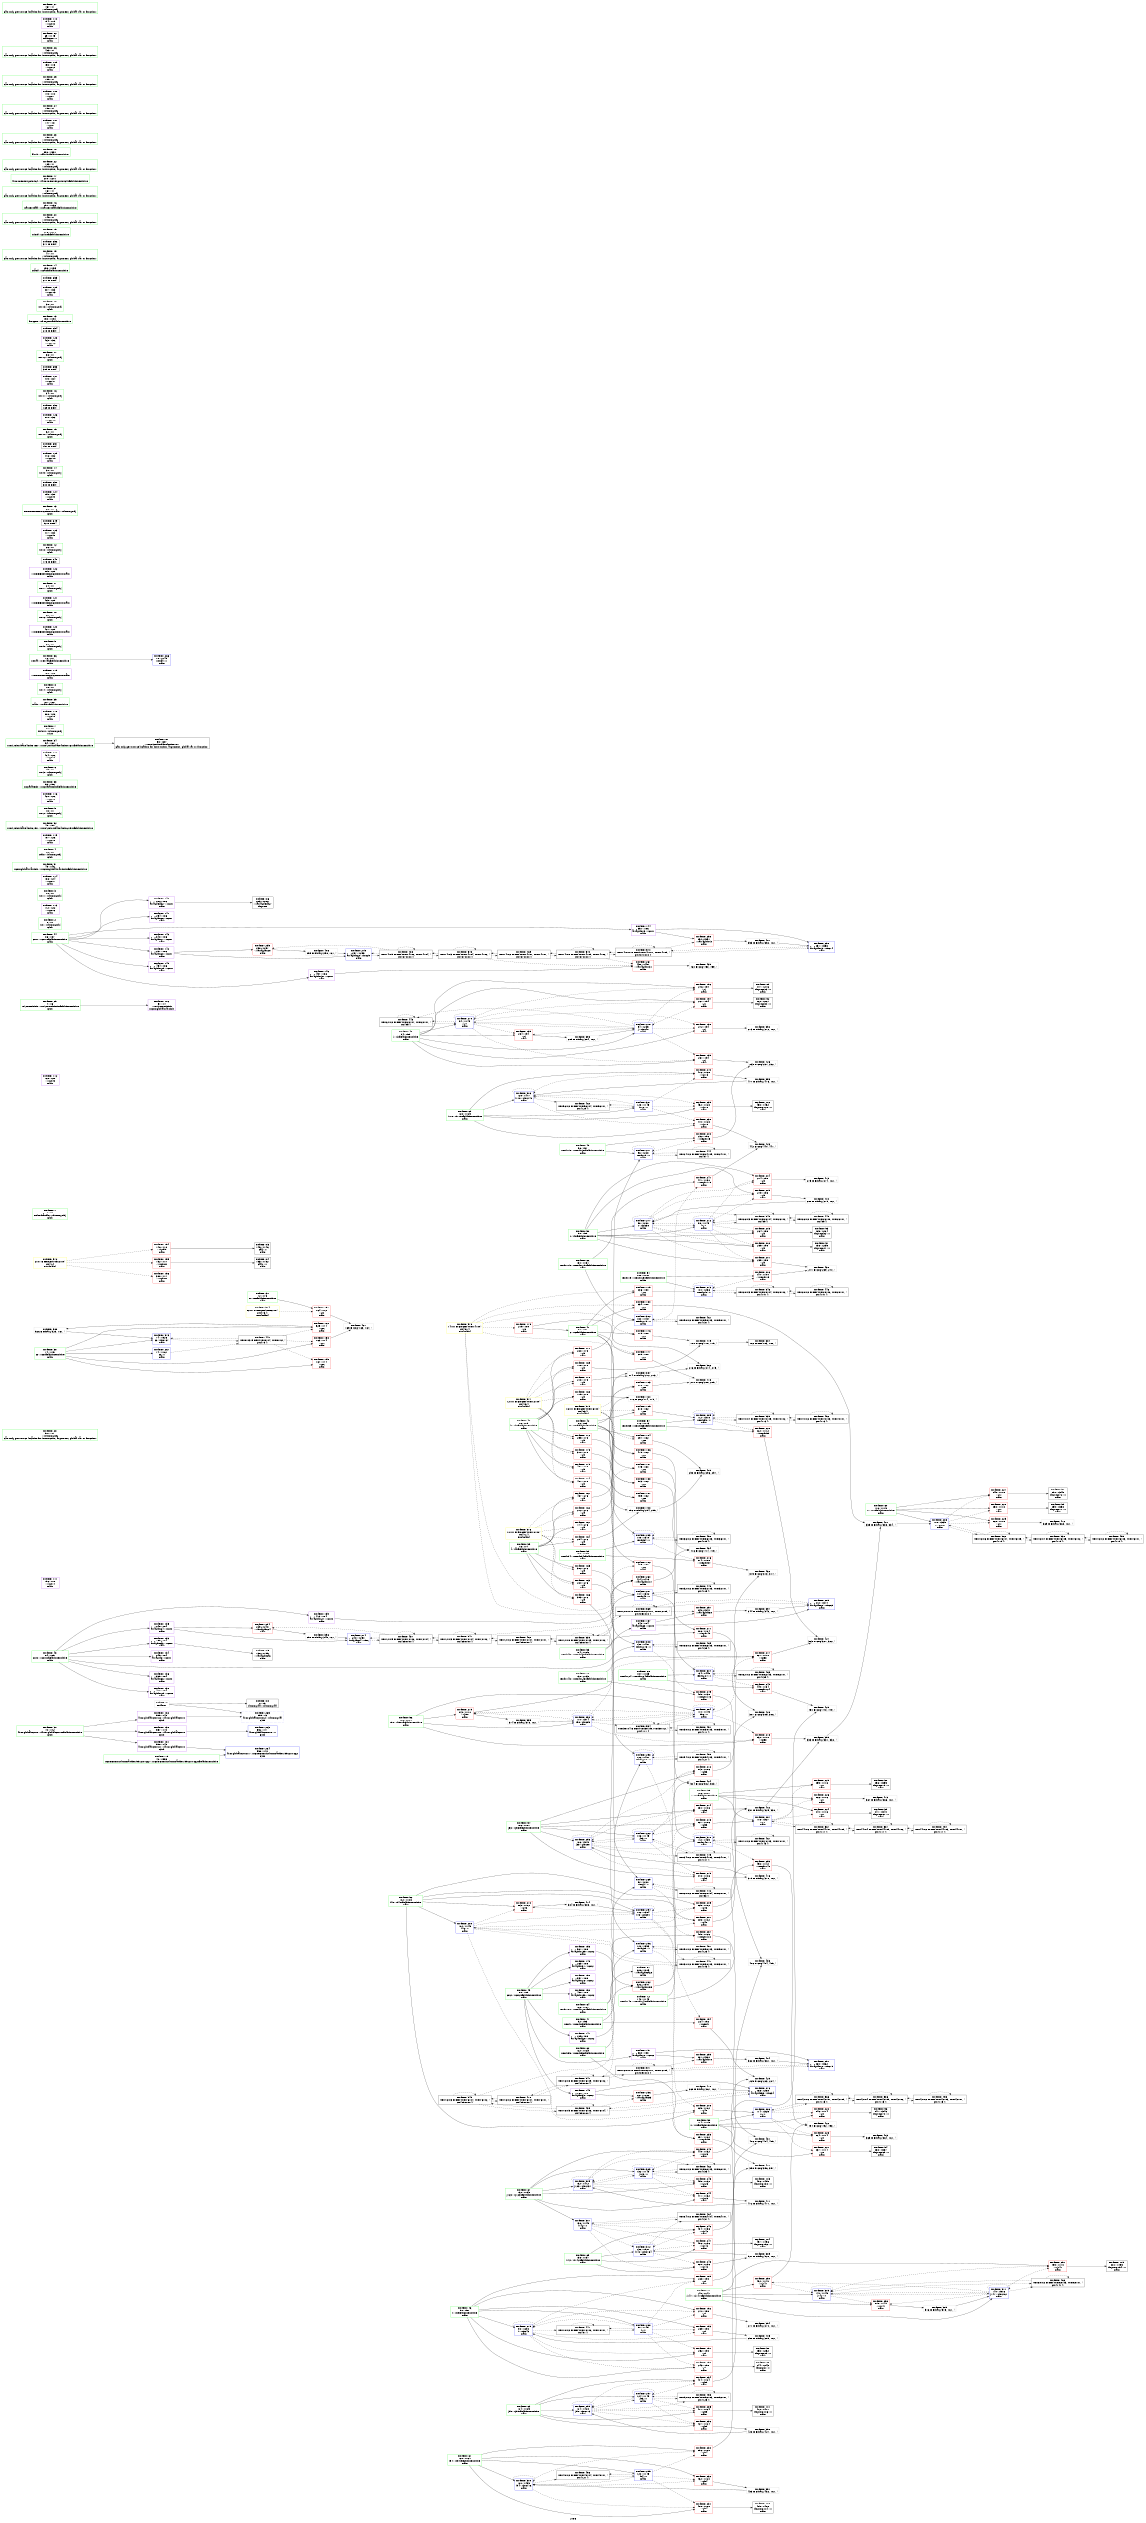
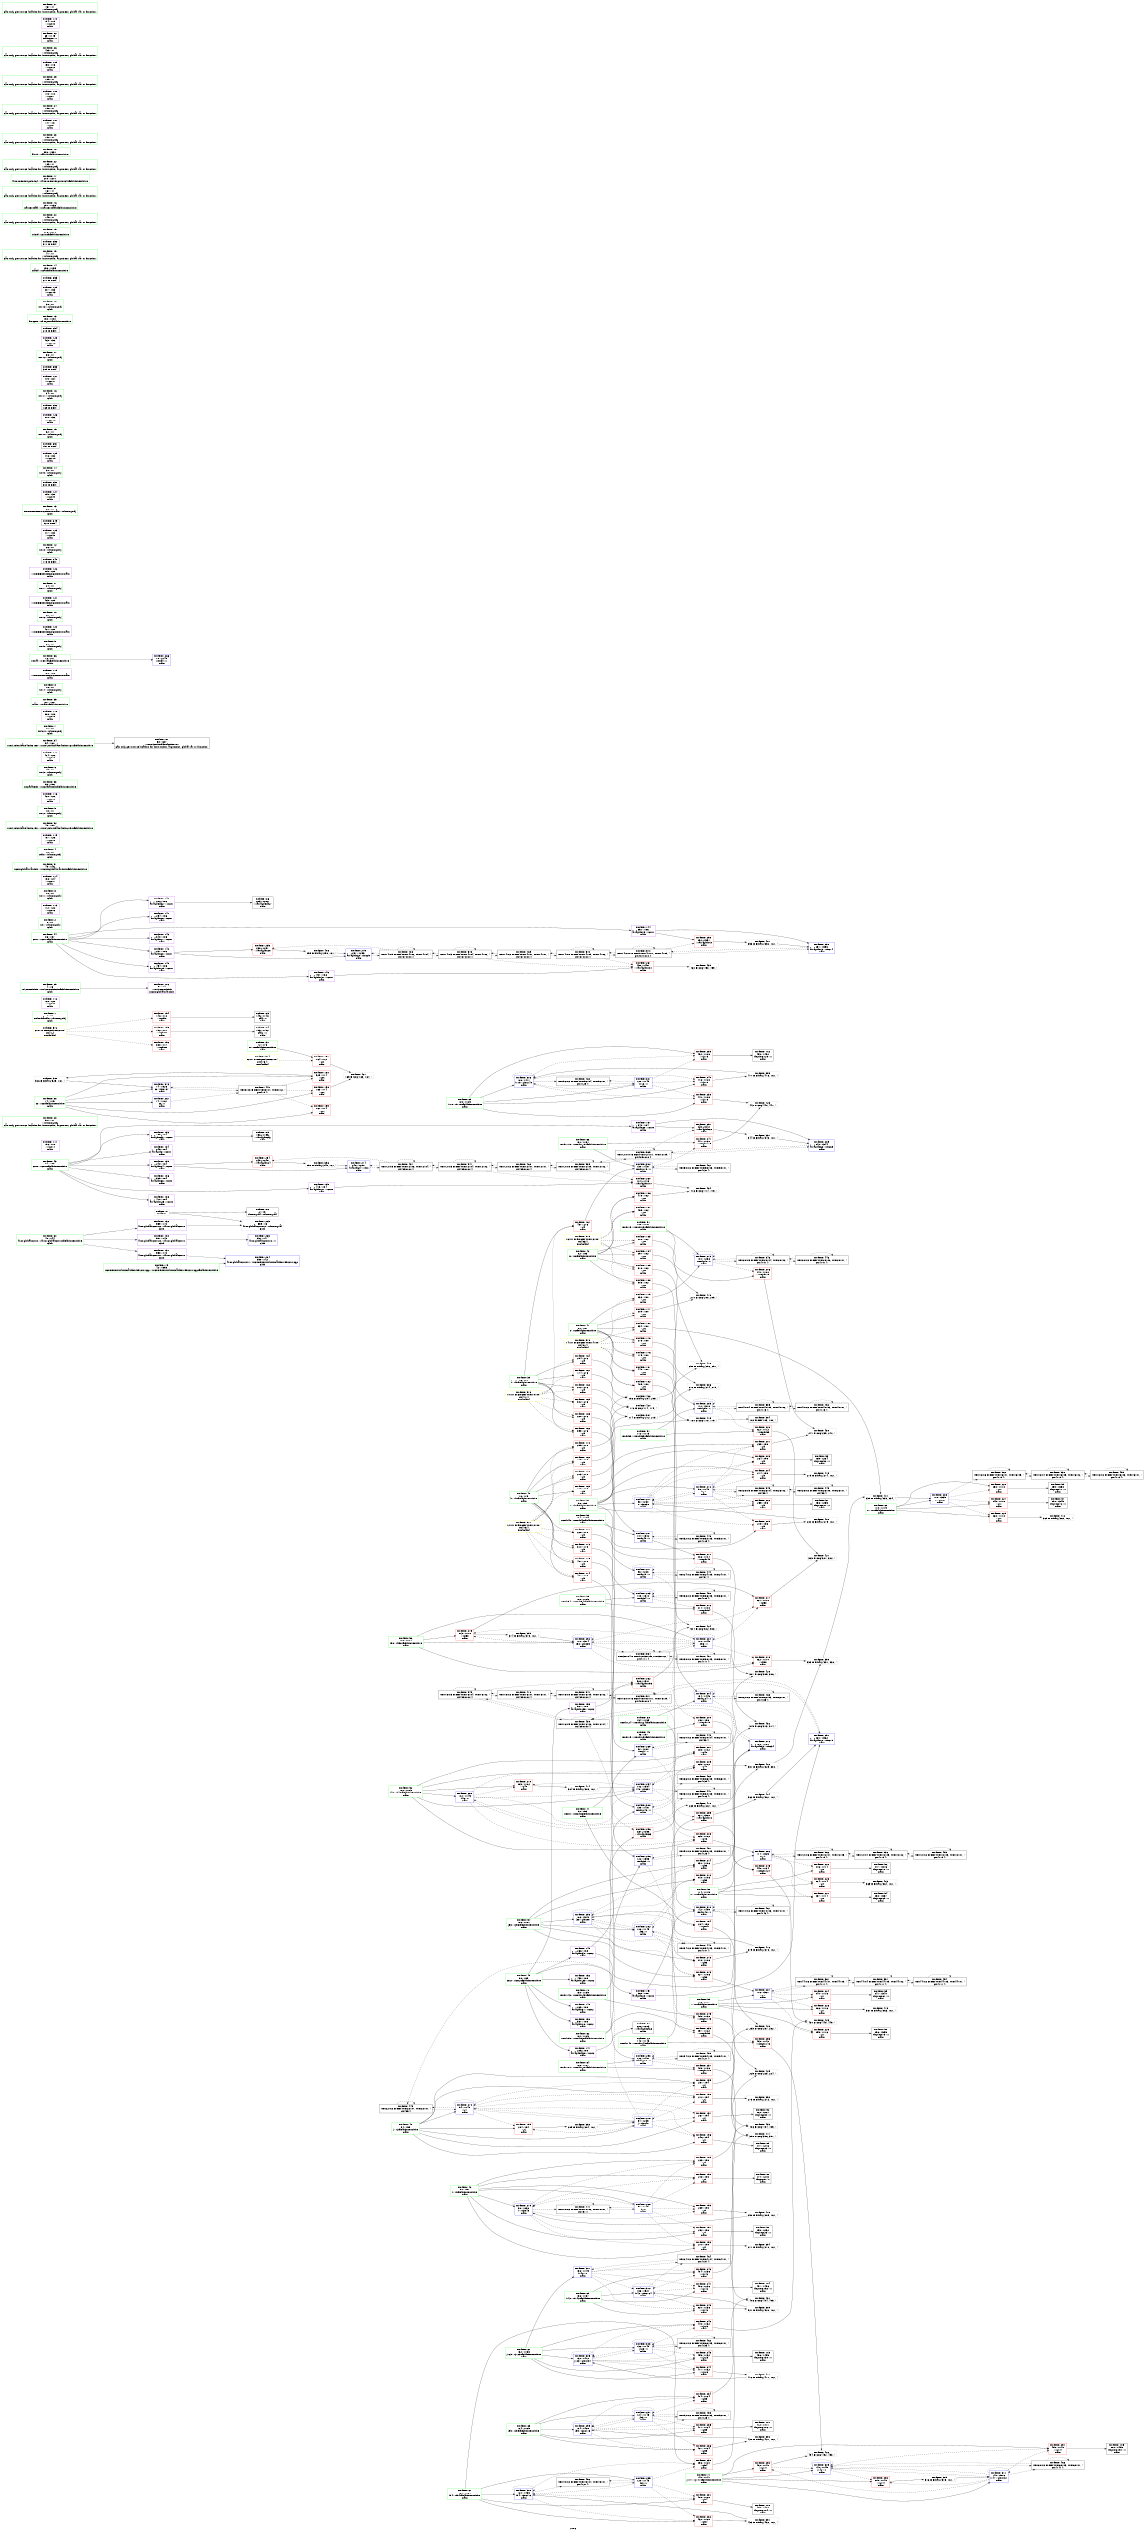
(50, 734) -> (50, 734)
(263, 906) -> (263, 906)
(619, 1152) -> none
(550, 1329) -> (615, 1336)
(968, 1530) -> none
